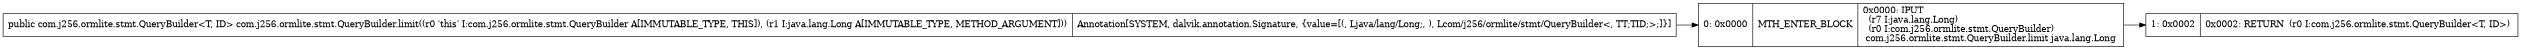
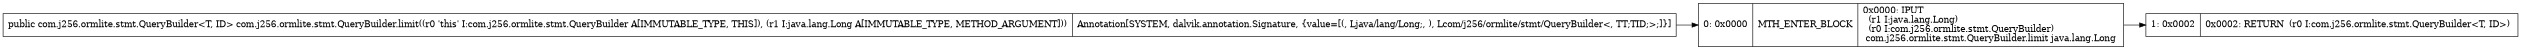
(1910, 20) -> (1910, 20)
